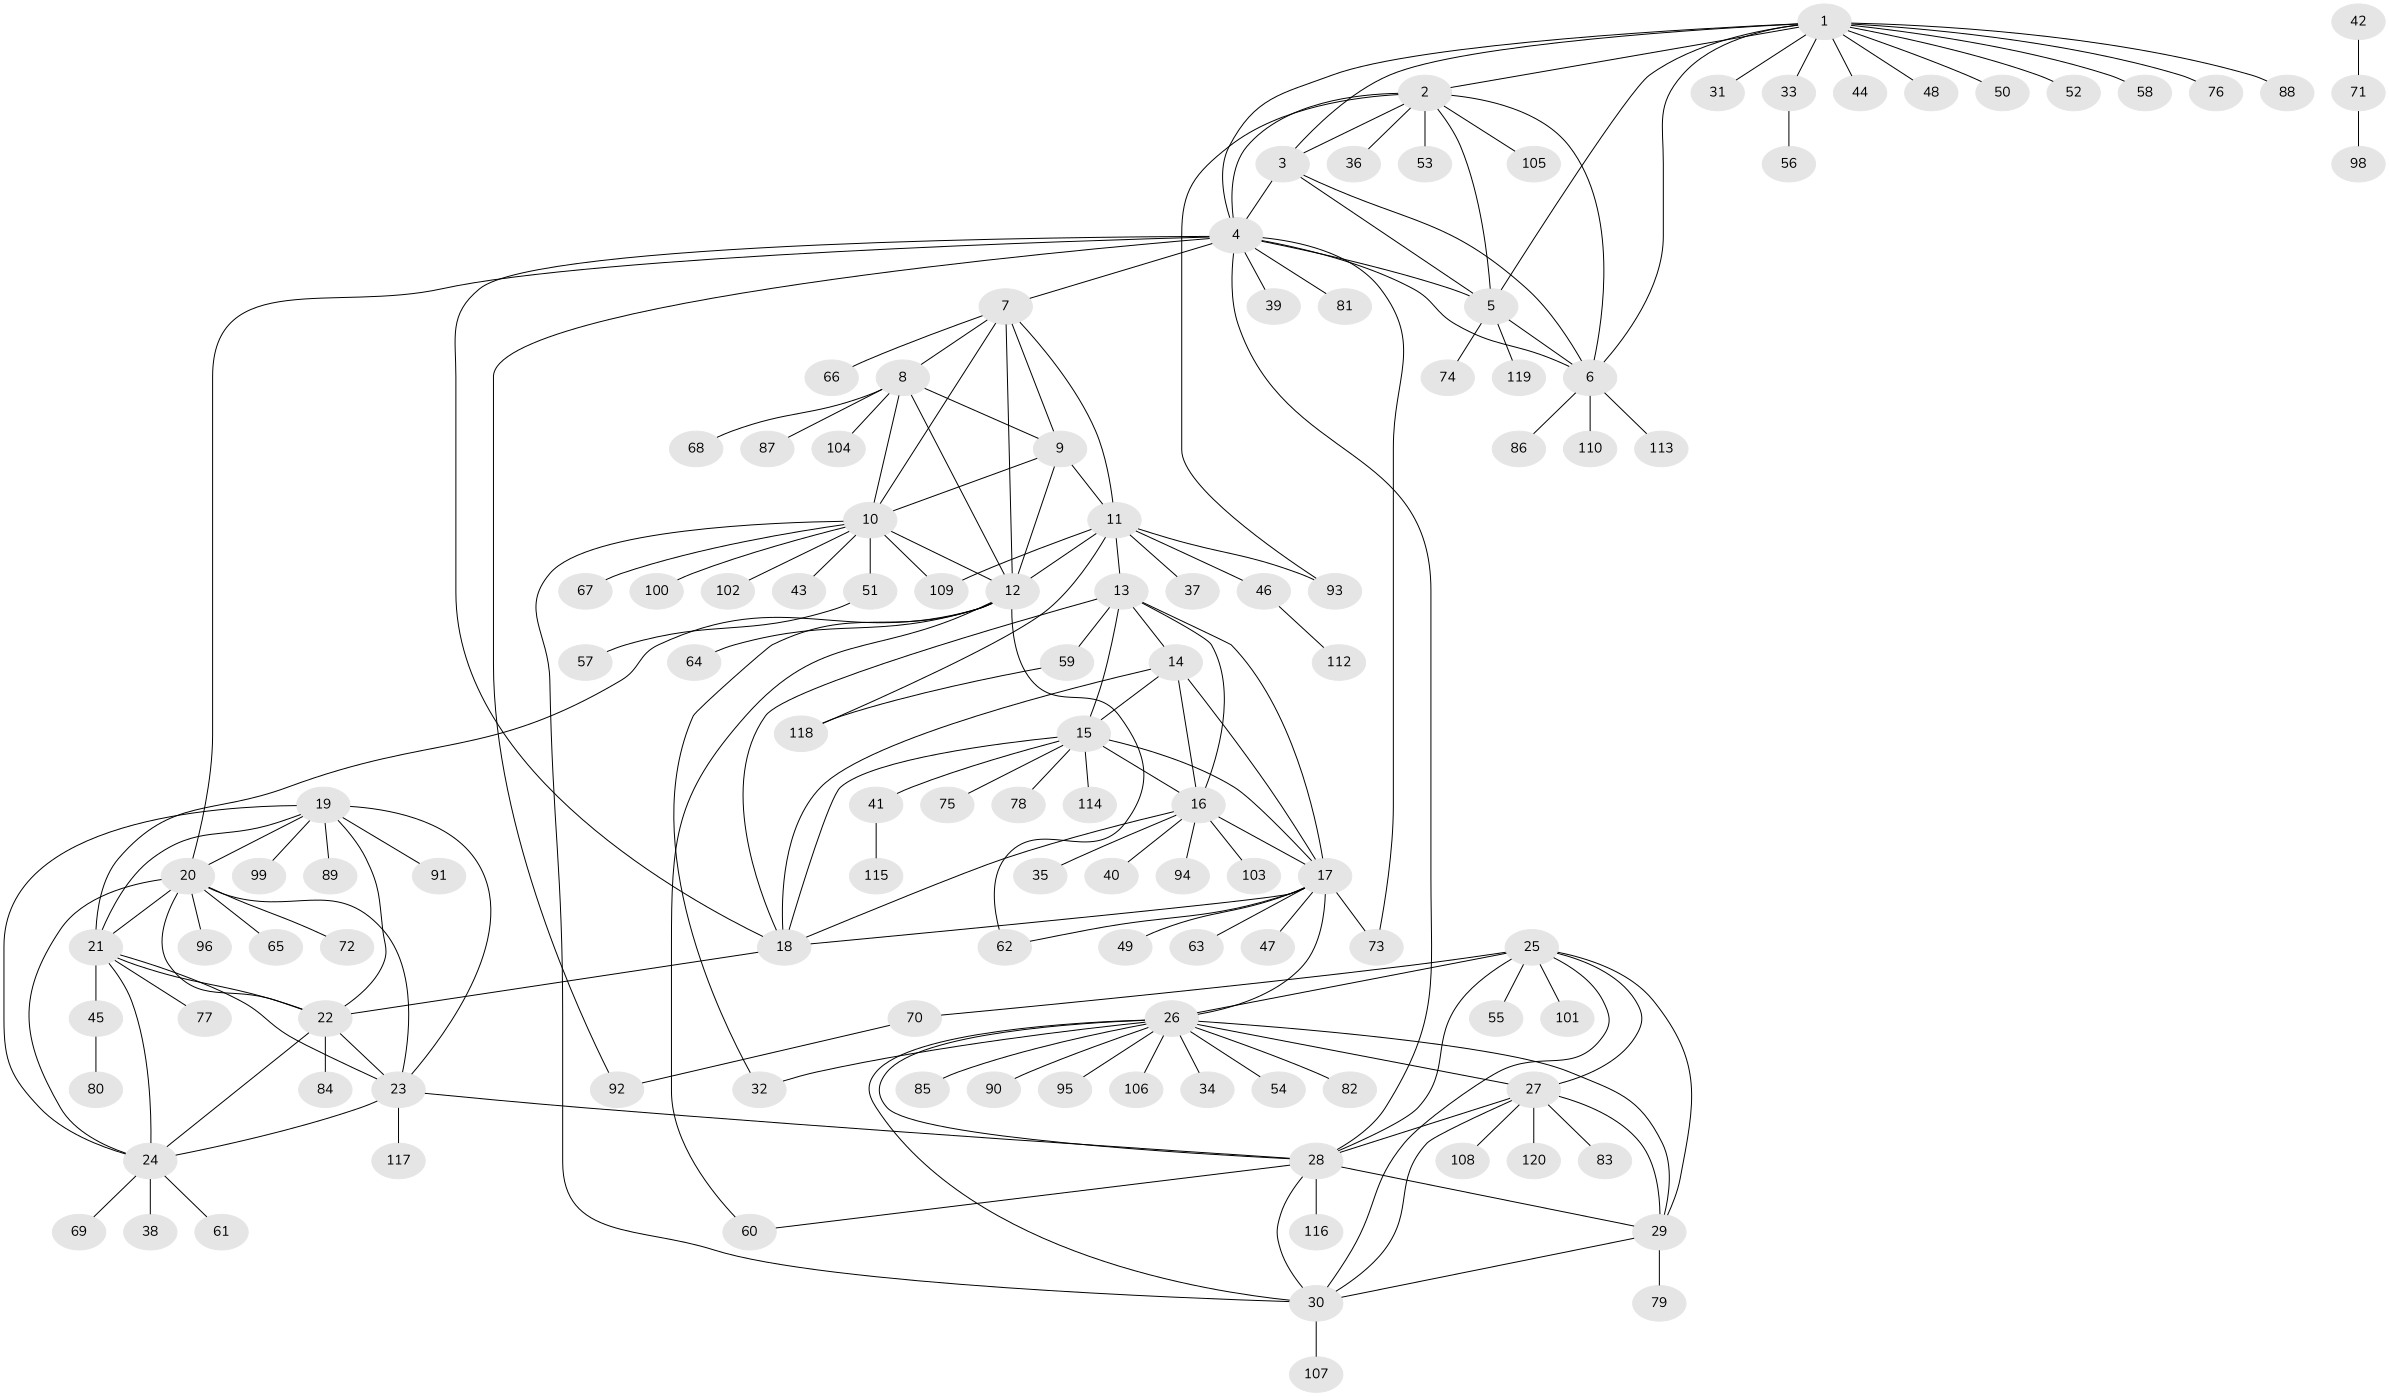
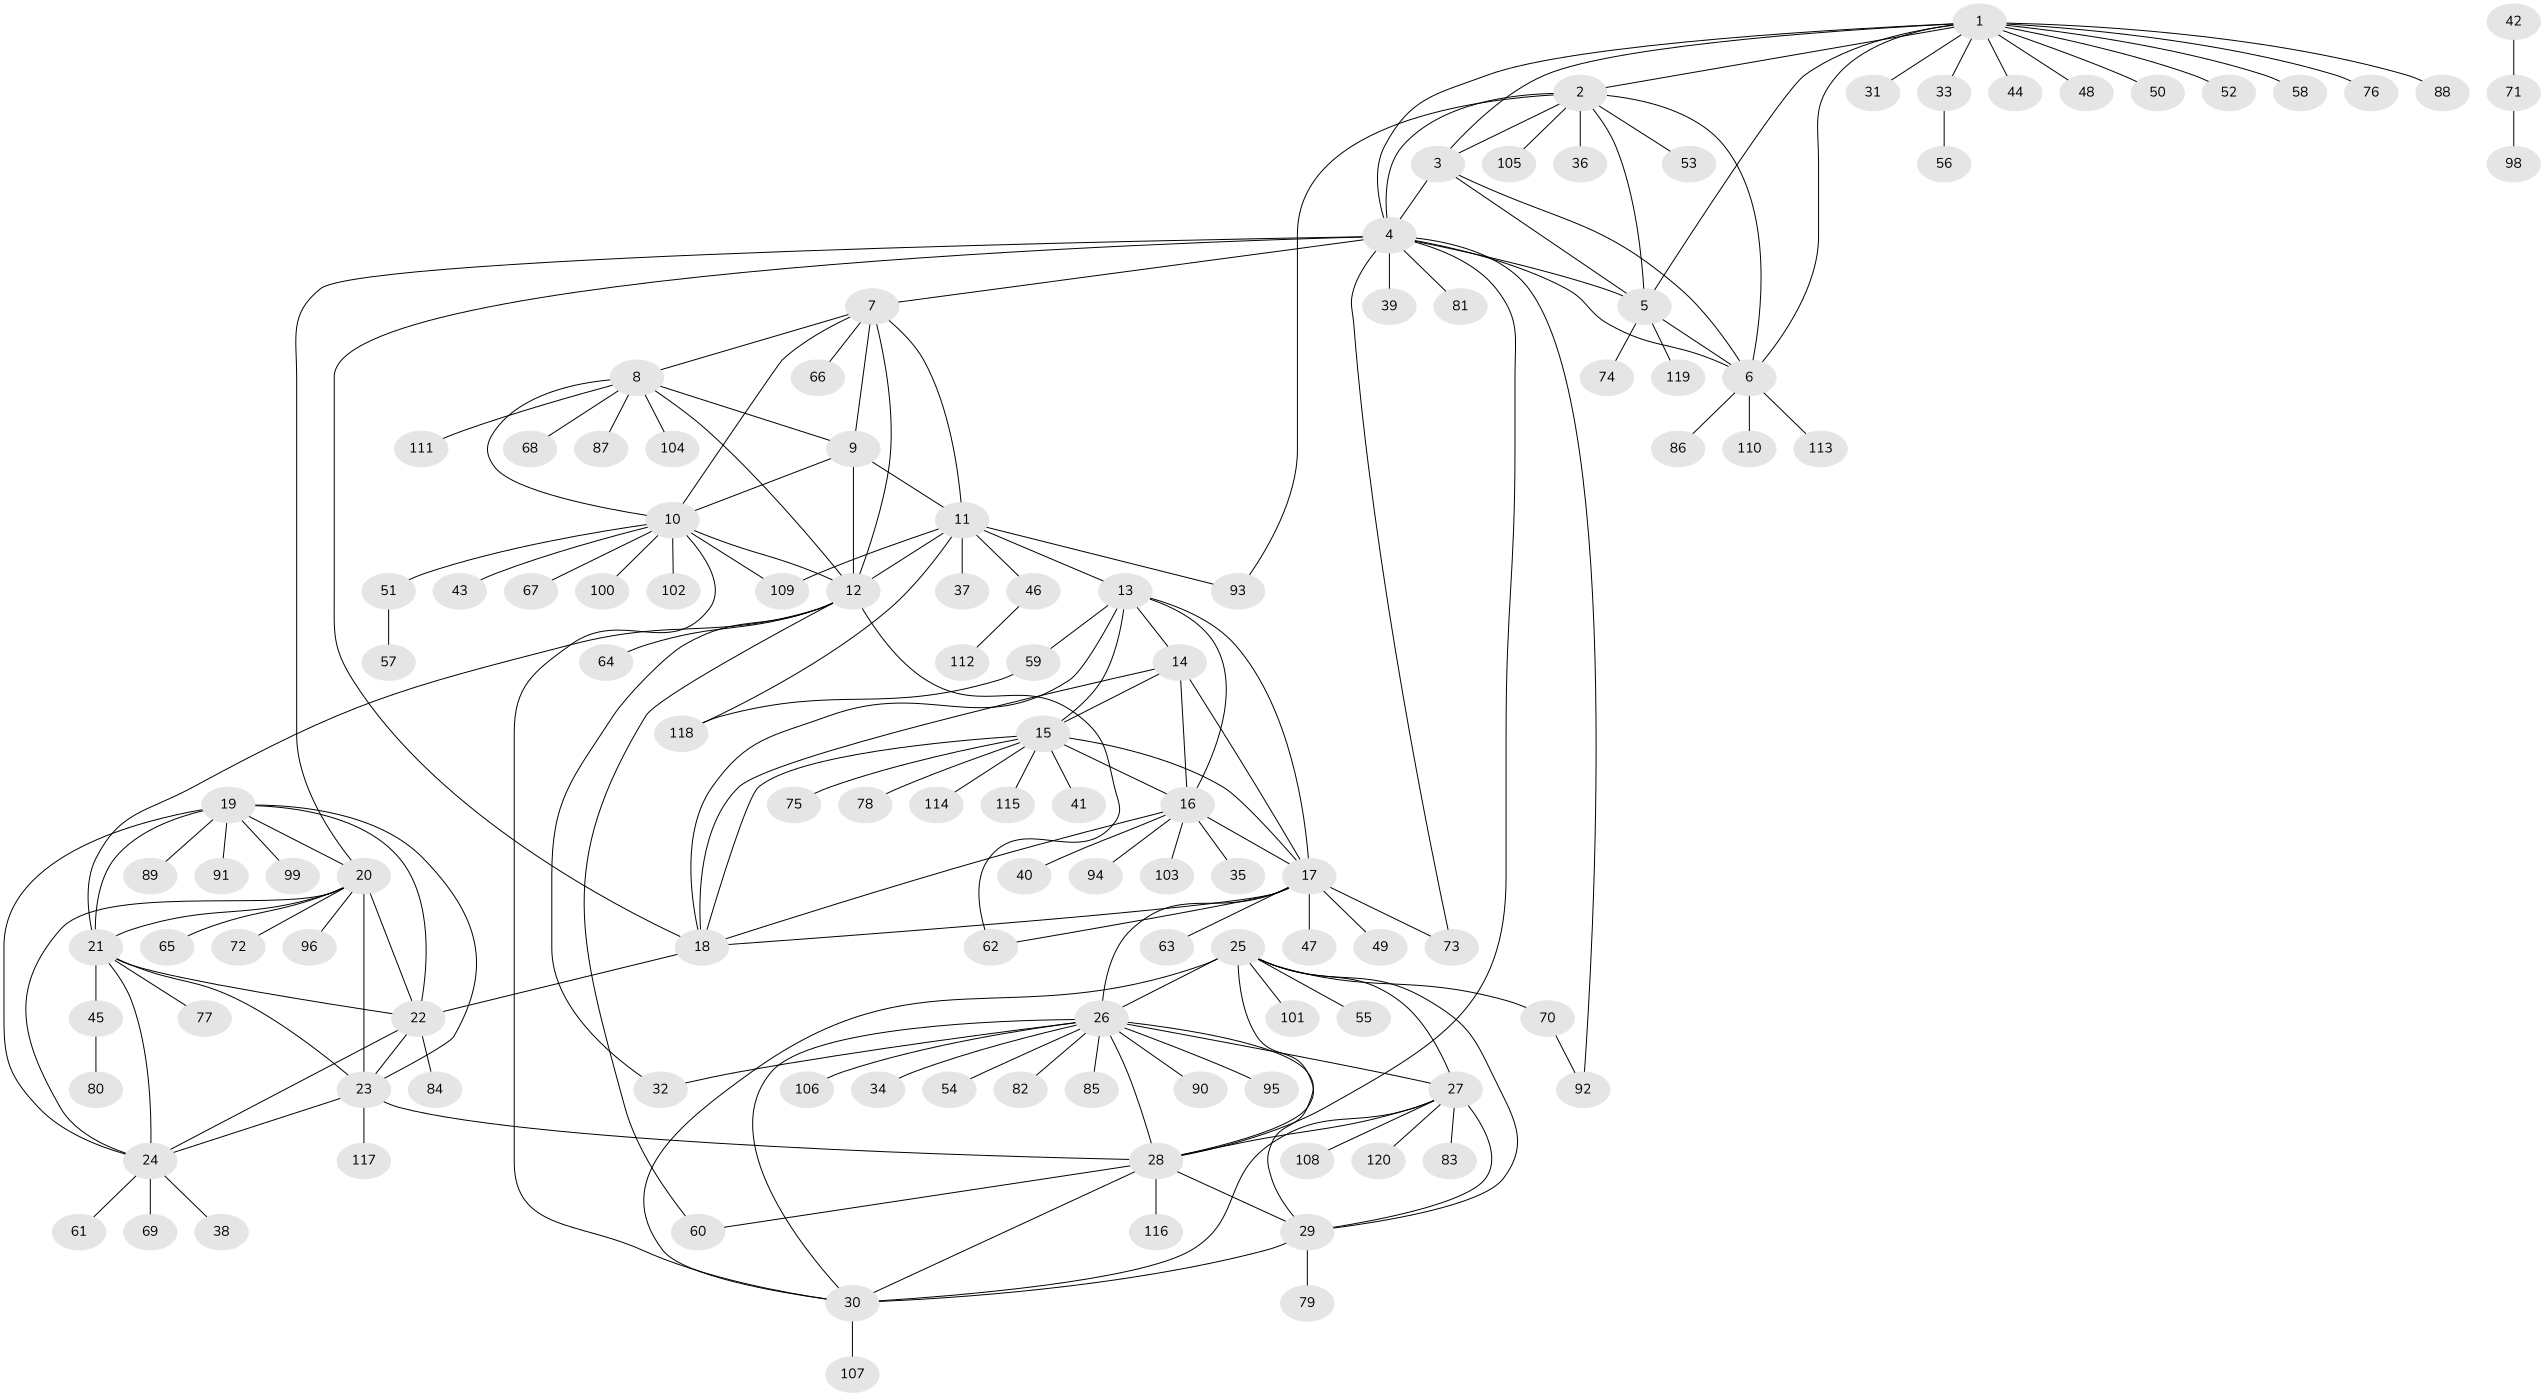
none -> (421, 449)
(876, 841) -> (1025, 769)
